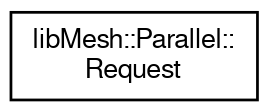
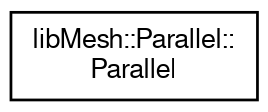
(134, 56) -> (134, 56)
